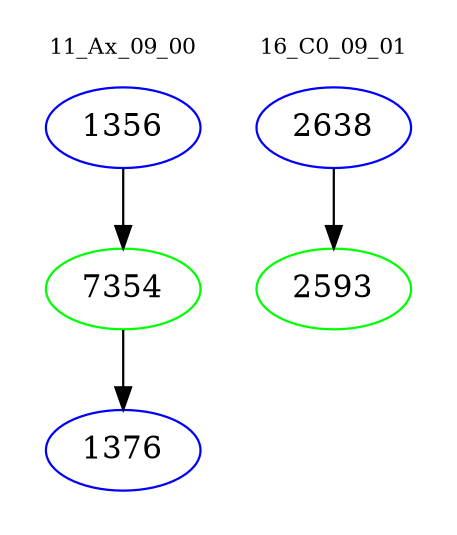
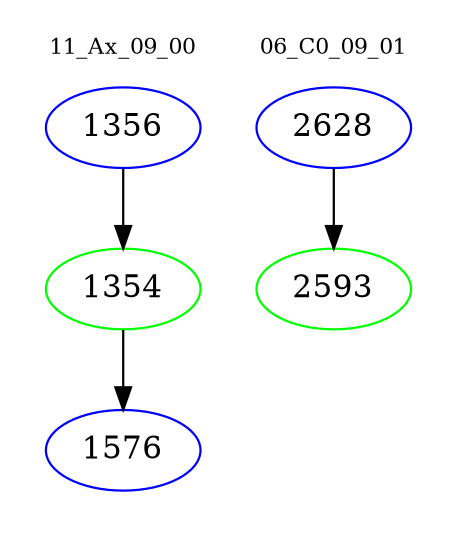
(334, 48) -> (334, 48)
(334, 128) -> (334, 128)
(123, 289) -> (123, 289)
(123, 450) -> (123, 450)
